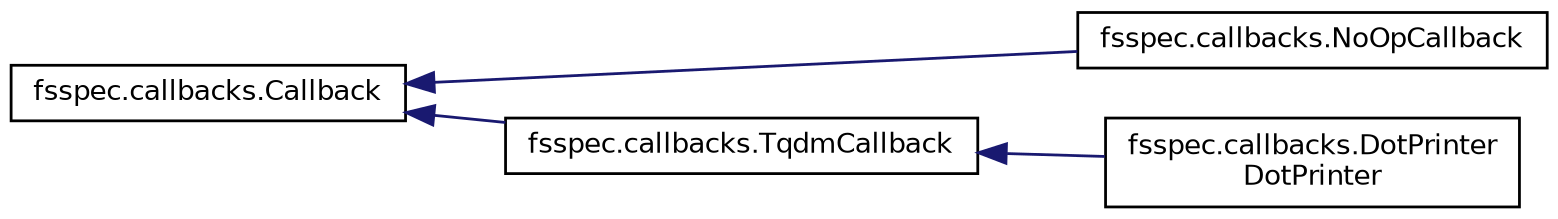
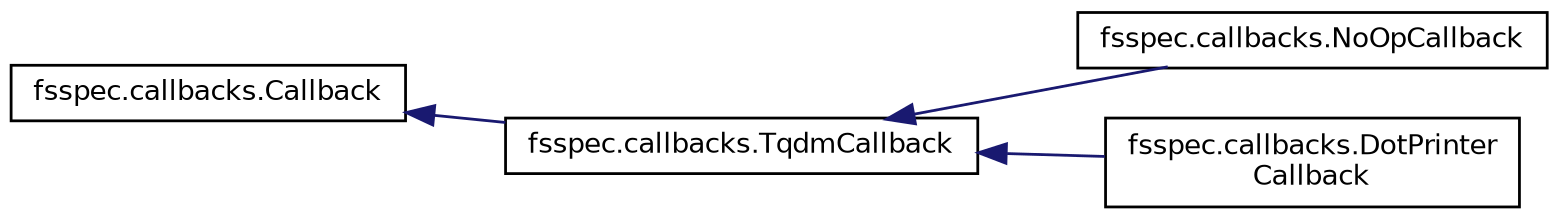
(756, 67) -> (1041, 90)
(1312, 162) -> (1312, 162)
